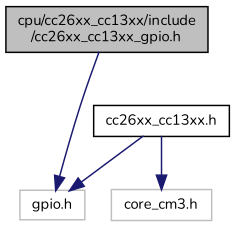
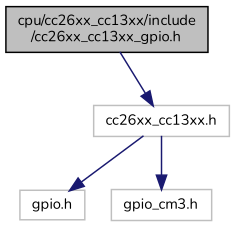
(78, 113) -> (133, 73)
(162, 121) -> (162, 121)
(162, 205) -> (162, 205)
